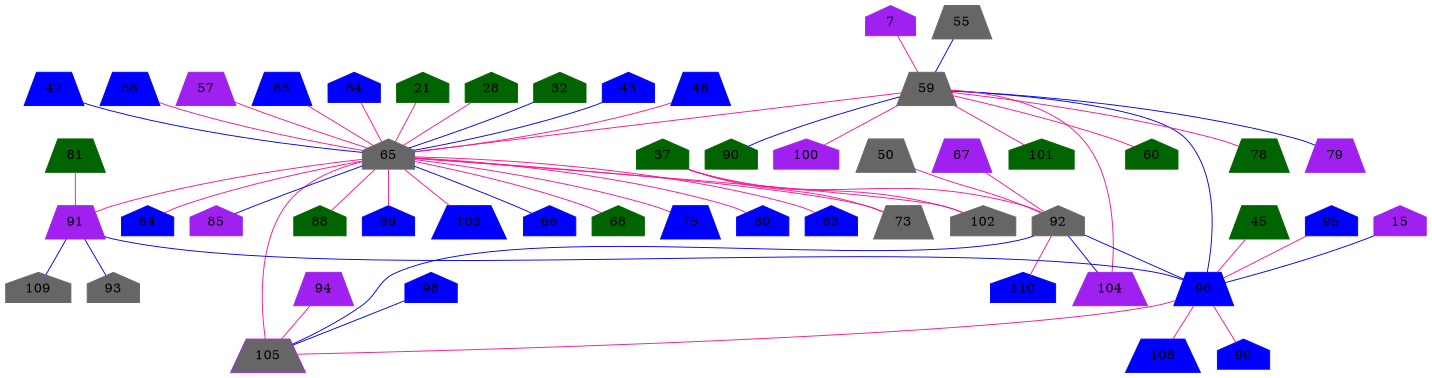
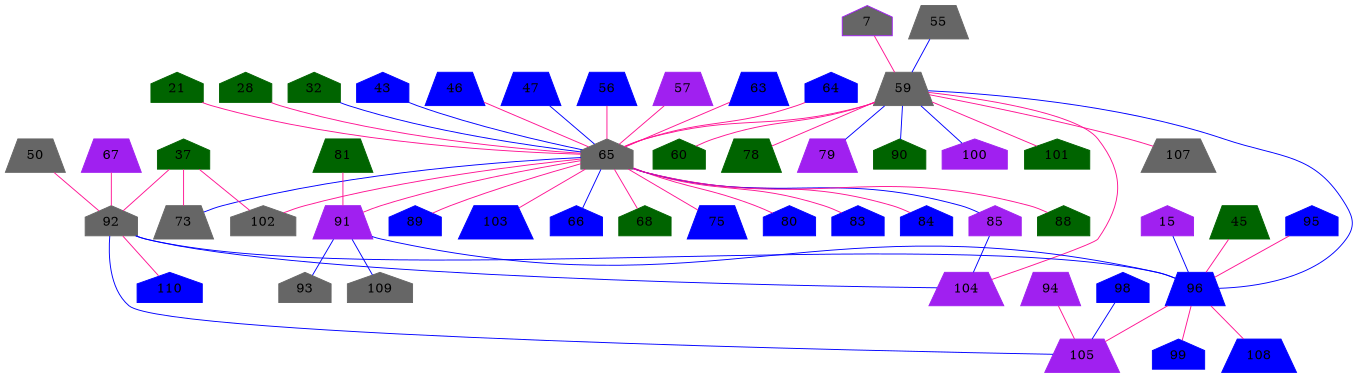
(891, 22) -> (867, 22)
(861, 125) -> (941, 125)
none -> (1179, 156)
(650, 177) -> (391, 174)
(274, 227) -> none
none -> (978, 262)
(268, 356) -> (1082, 356)
